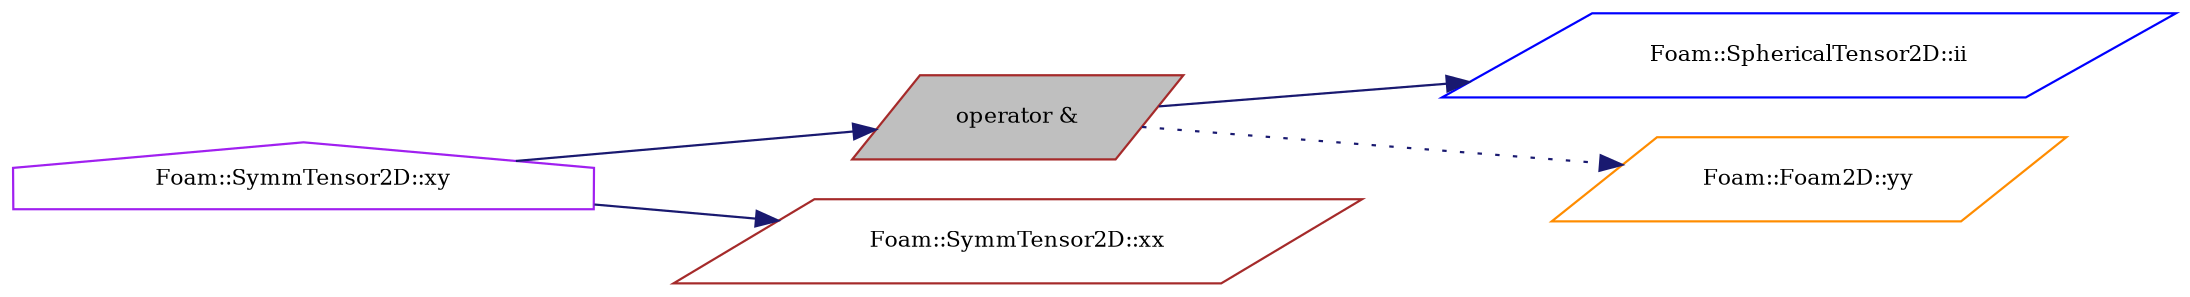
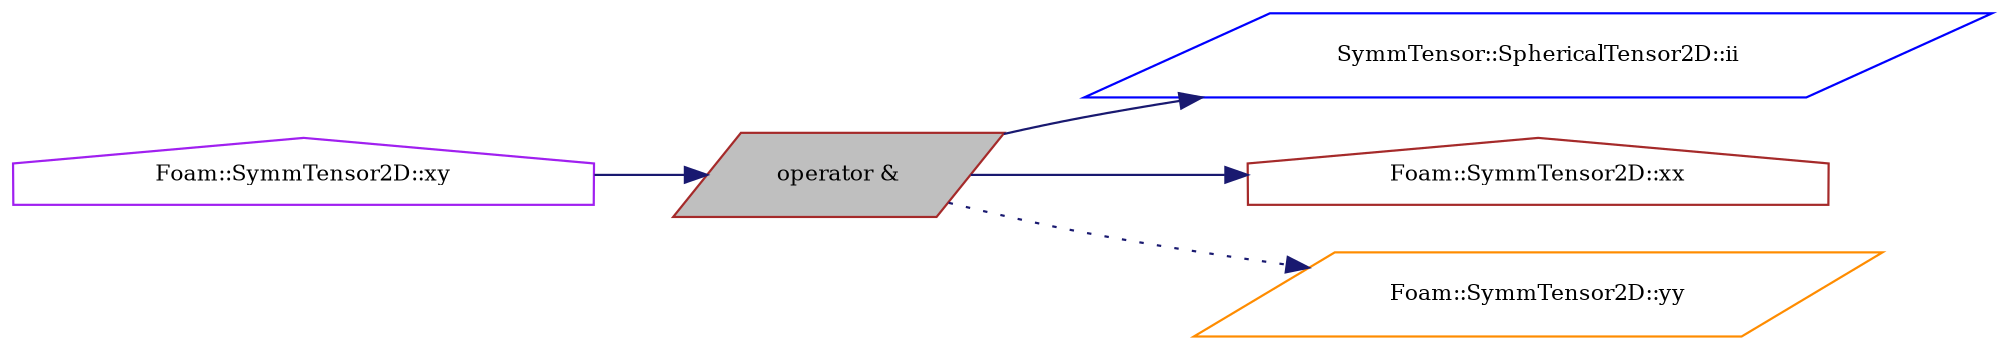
(1809, 55) -> (1538, 55)
(1809, 179) -> (1538, 294)
(675, 212) -> (1098, 175)
(1018, 241) -> (1538, 175)
